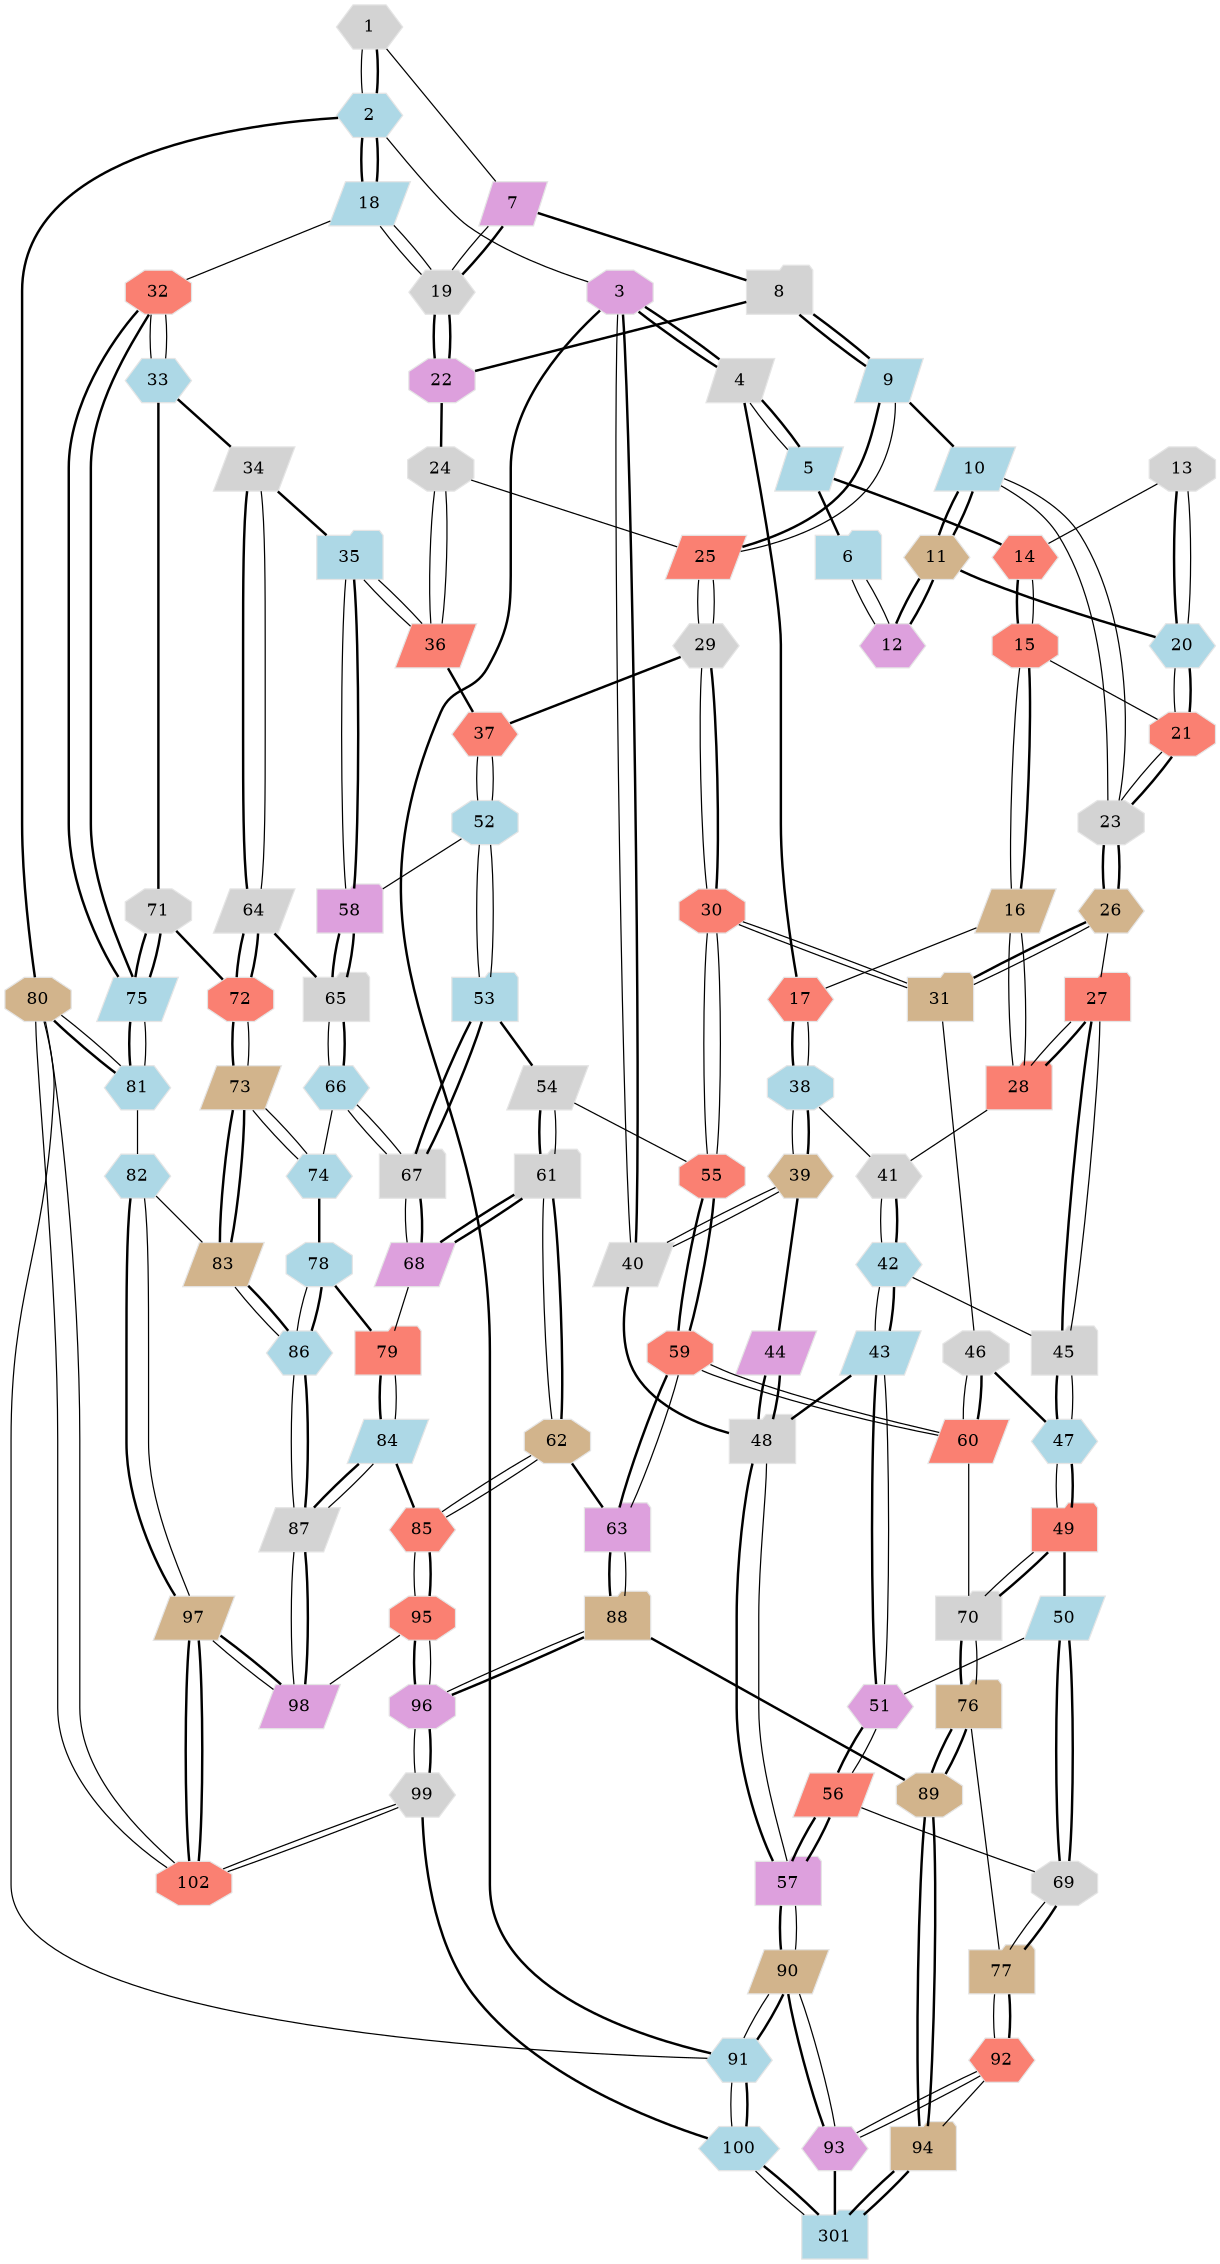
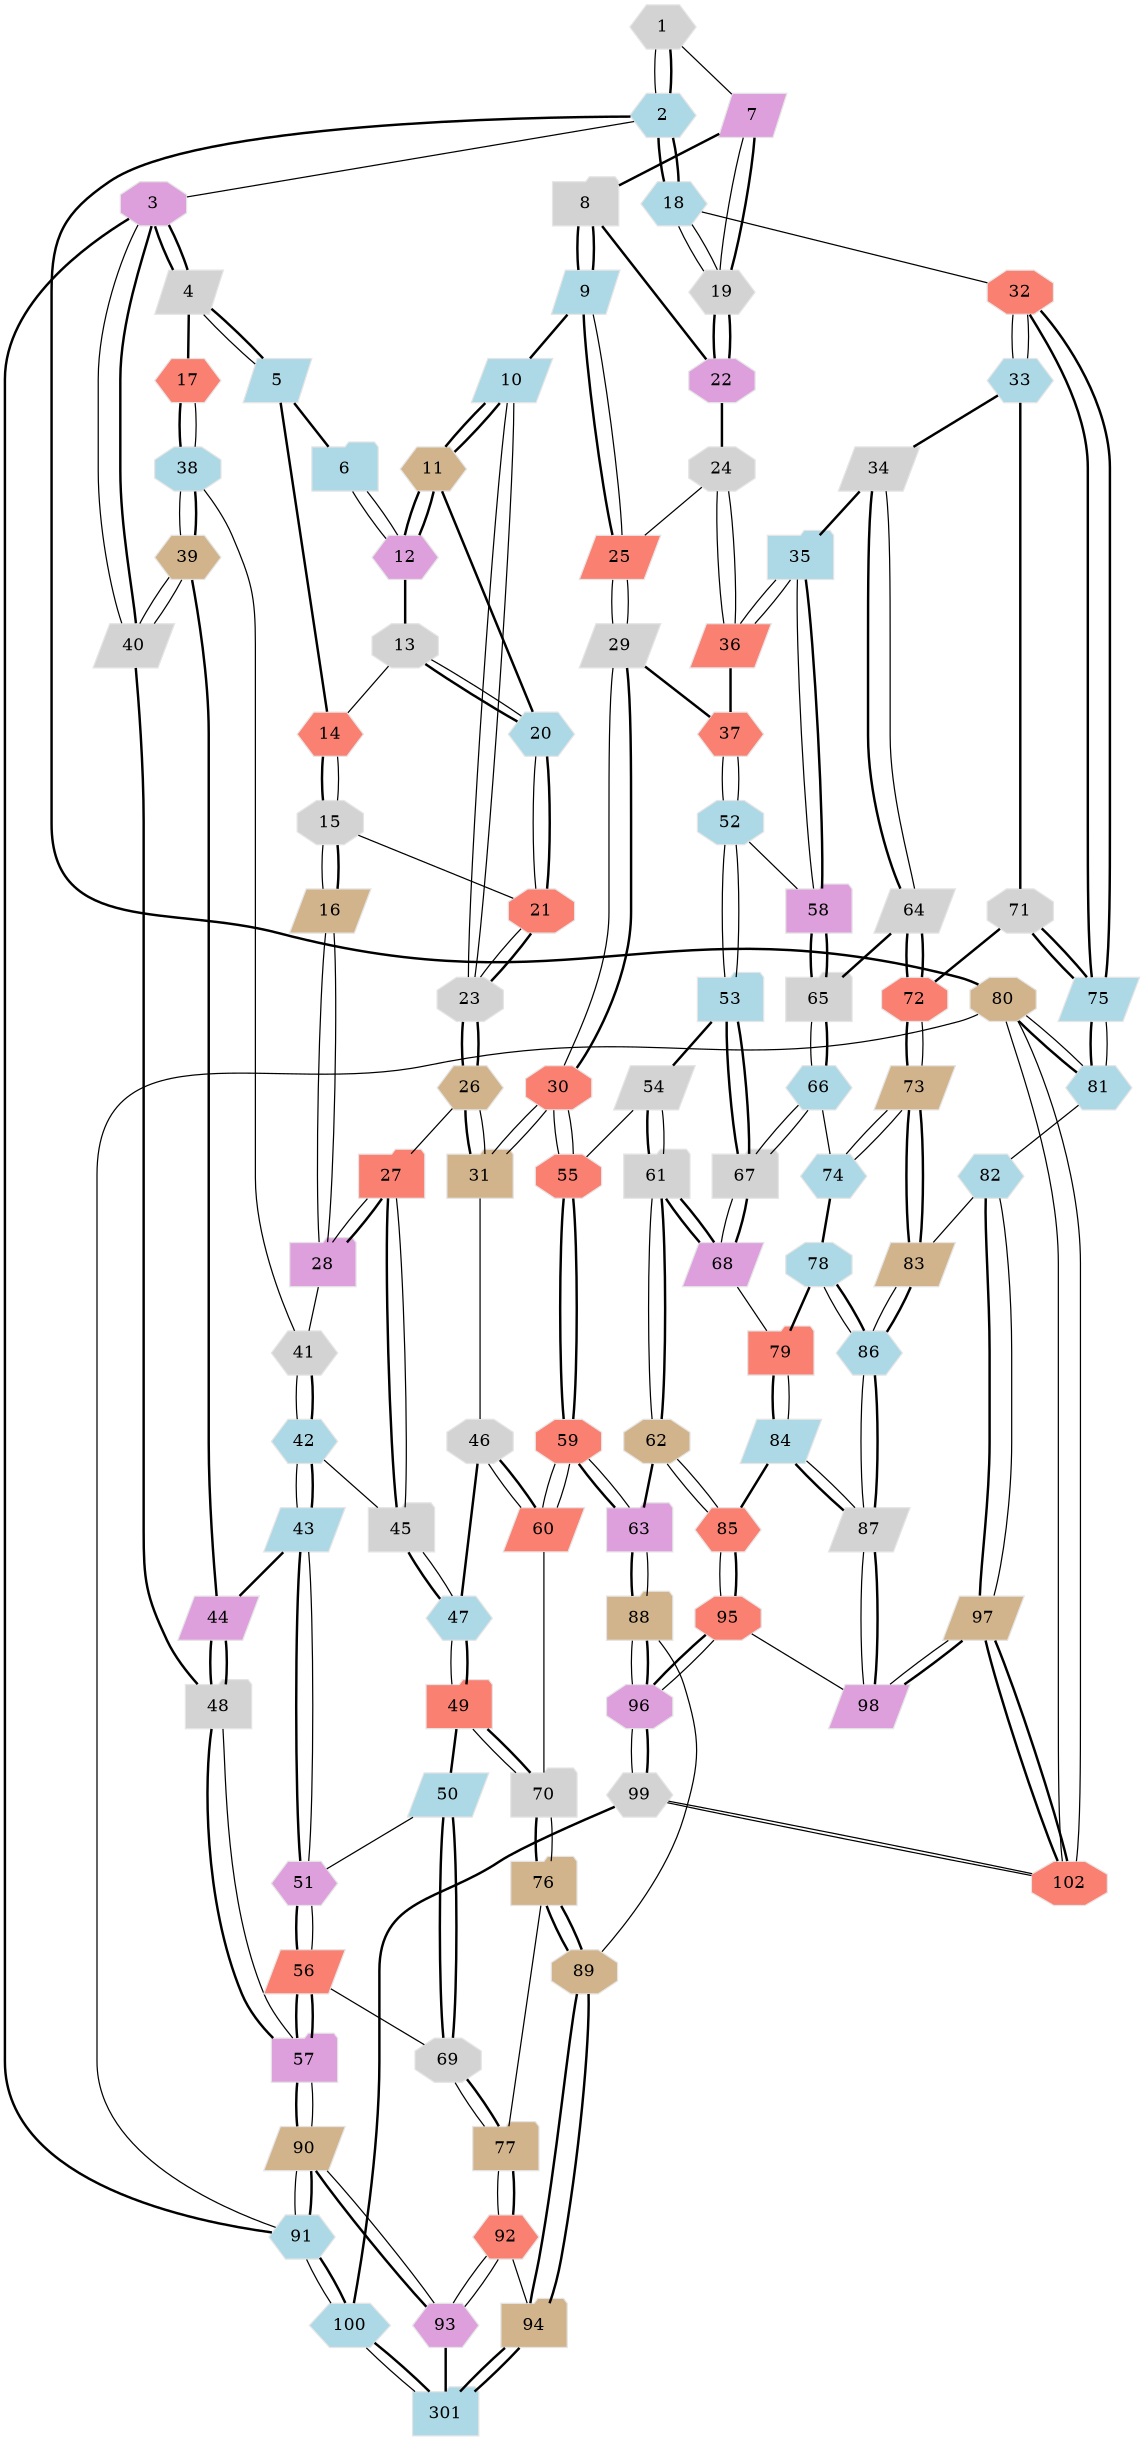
(370, 204) -> (674, 204)
none -> (405, 602)
(706, 646) -> (620, 646)
(1025, 646) -> (330, 823)
(901, 958) -> none
(1019, 1088) -> (323, 1265)
(824, 1395) -> (261, 1574)
(778, 1709) -> (690, 1795)
